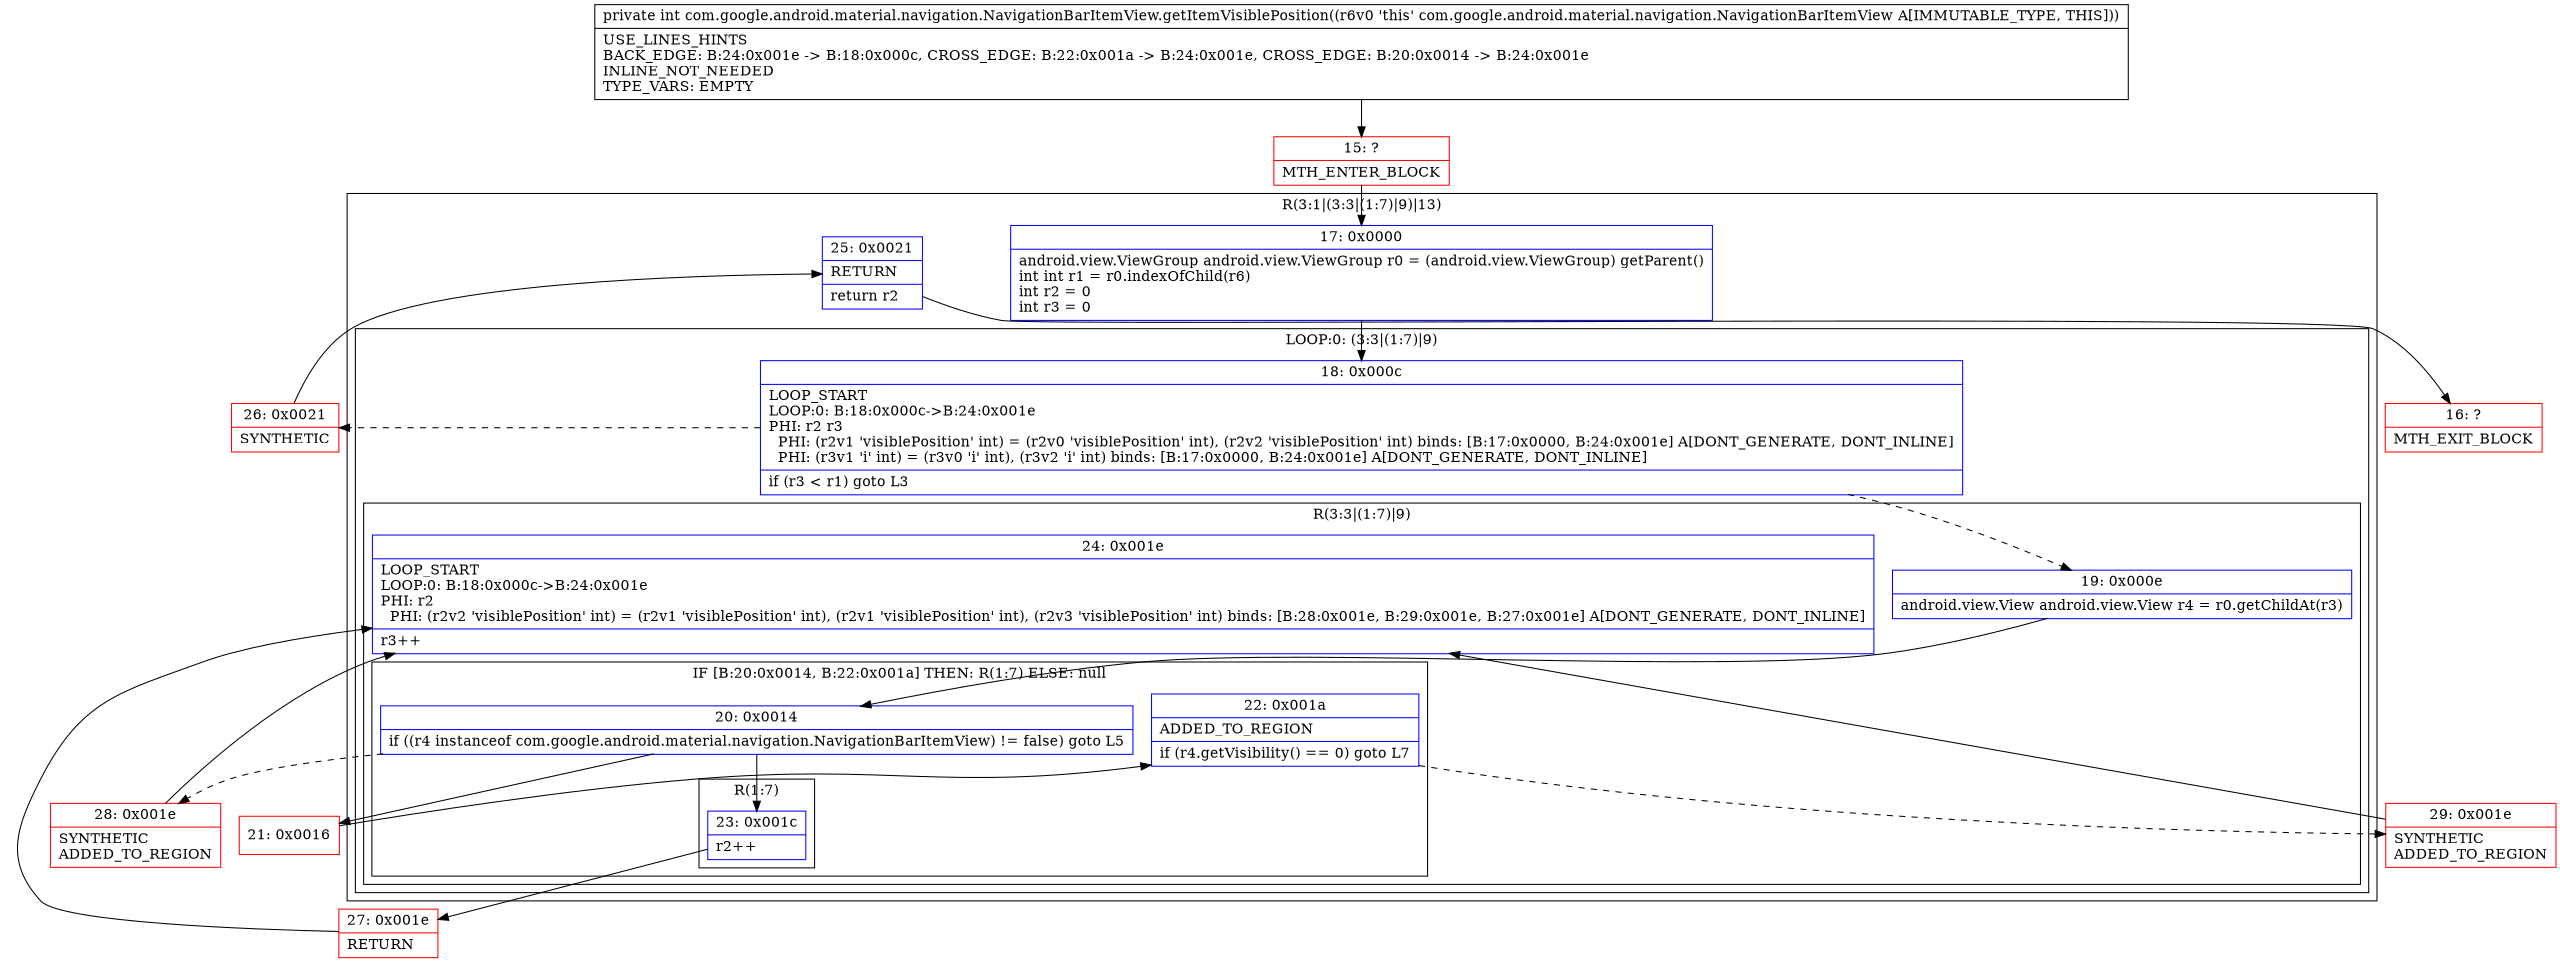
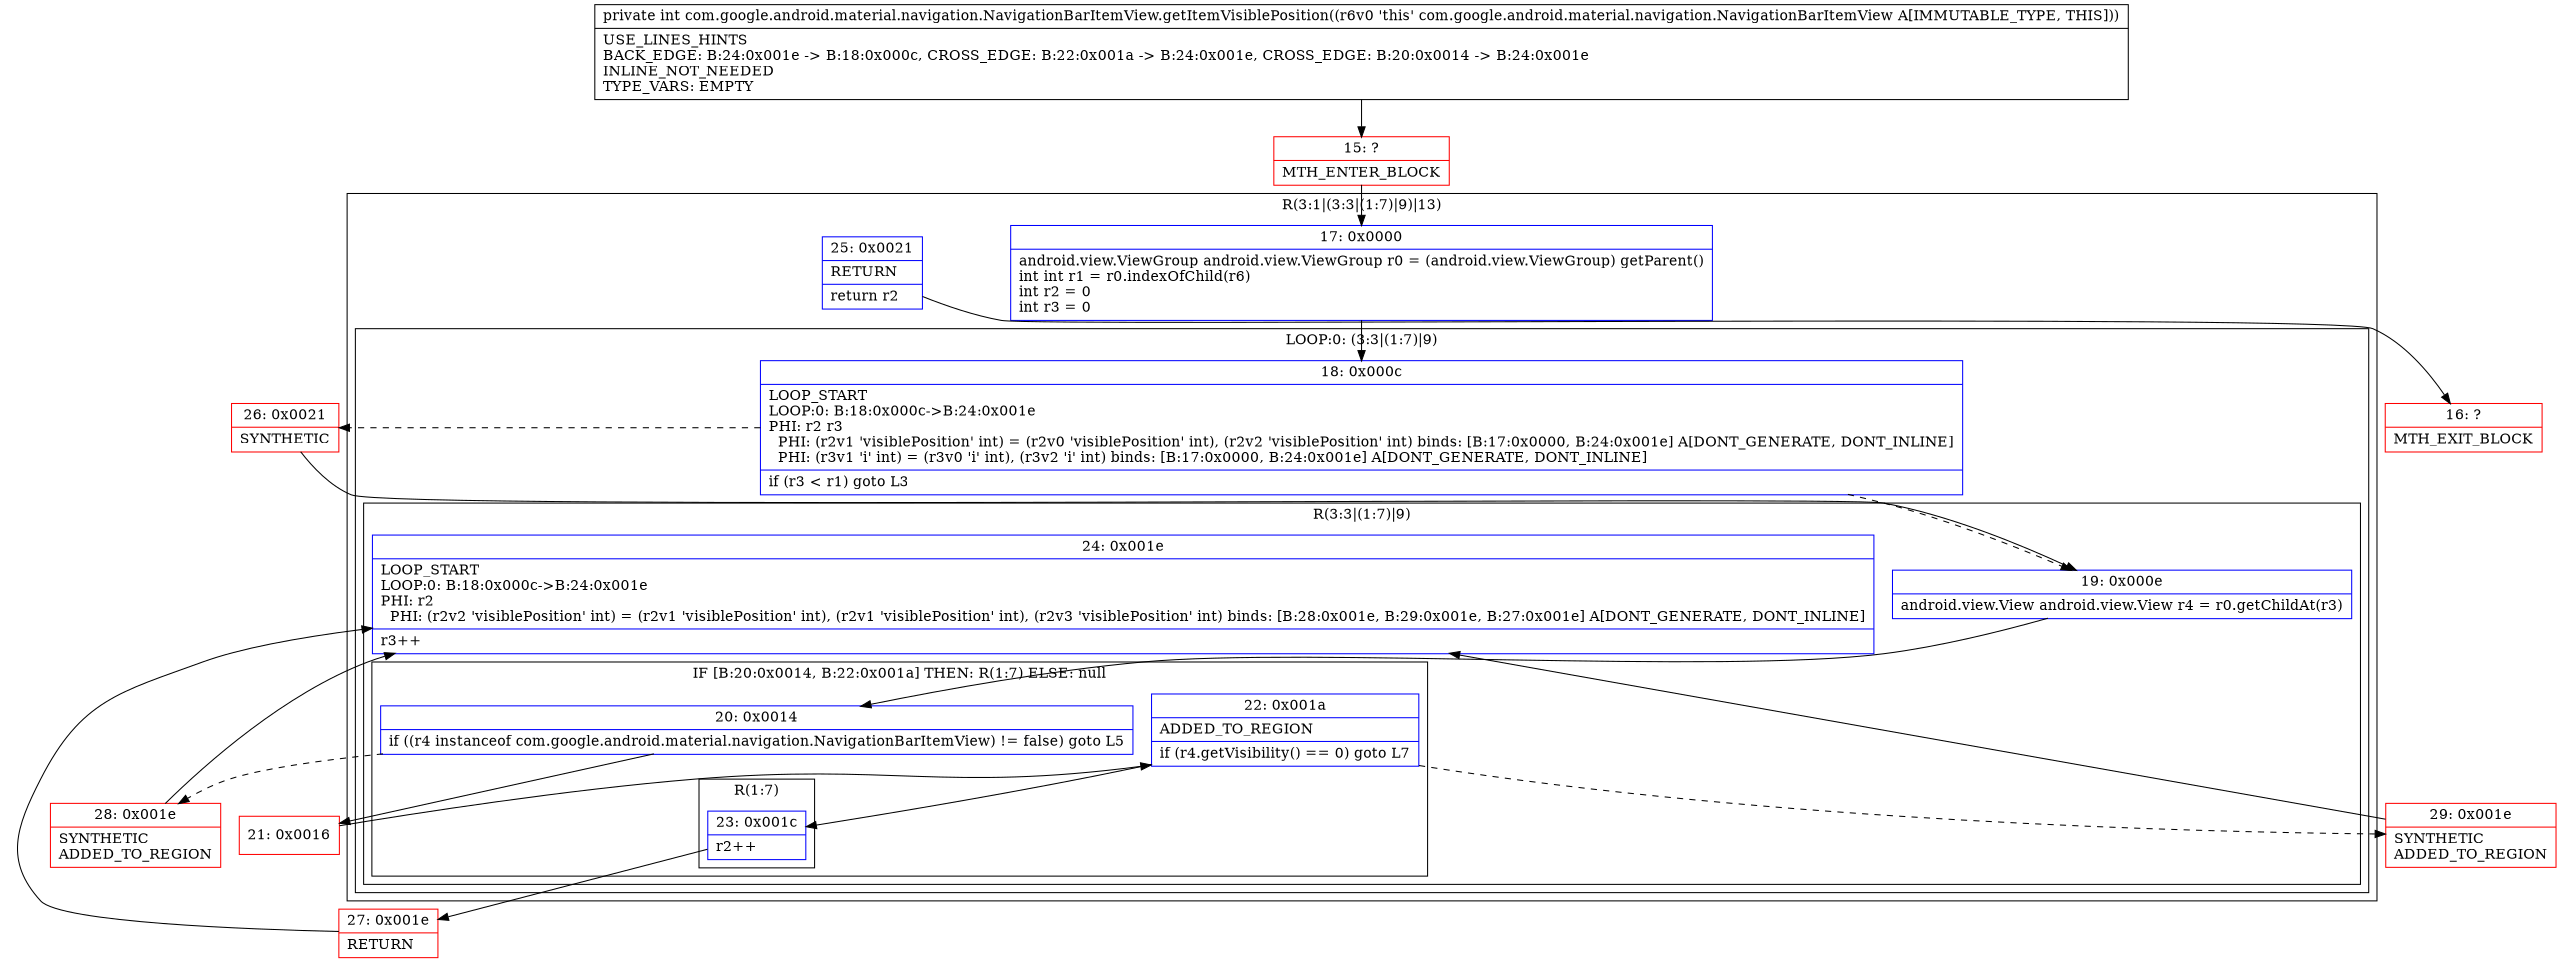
(531, 288) -> (1181, 502)
(757, 786) -> (984, 797)
